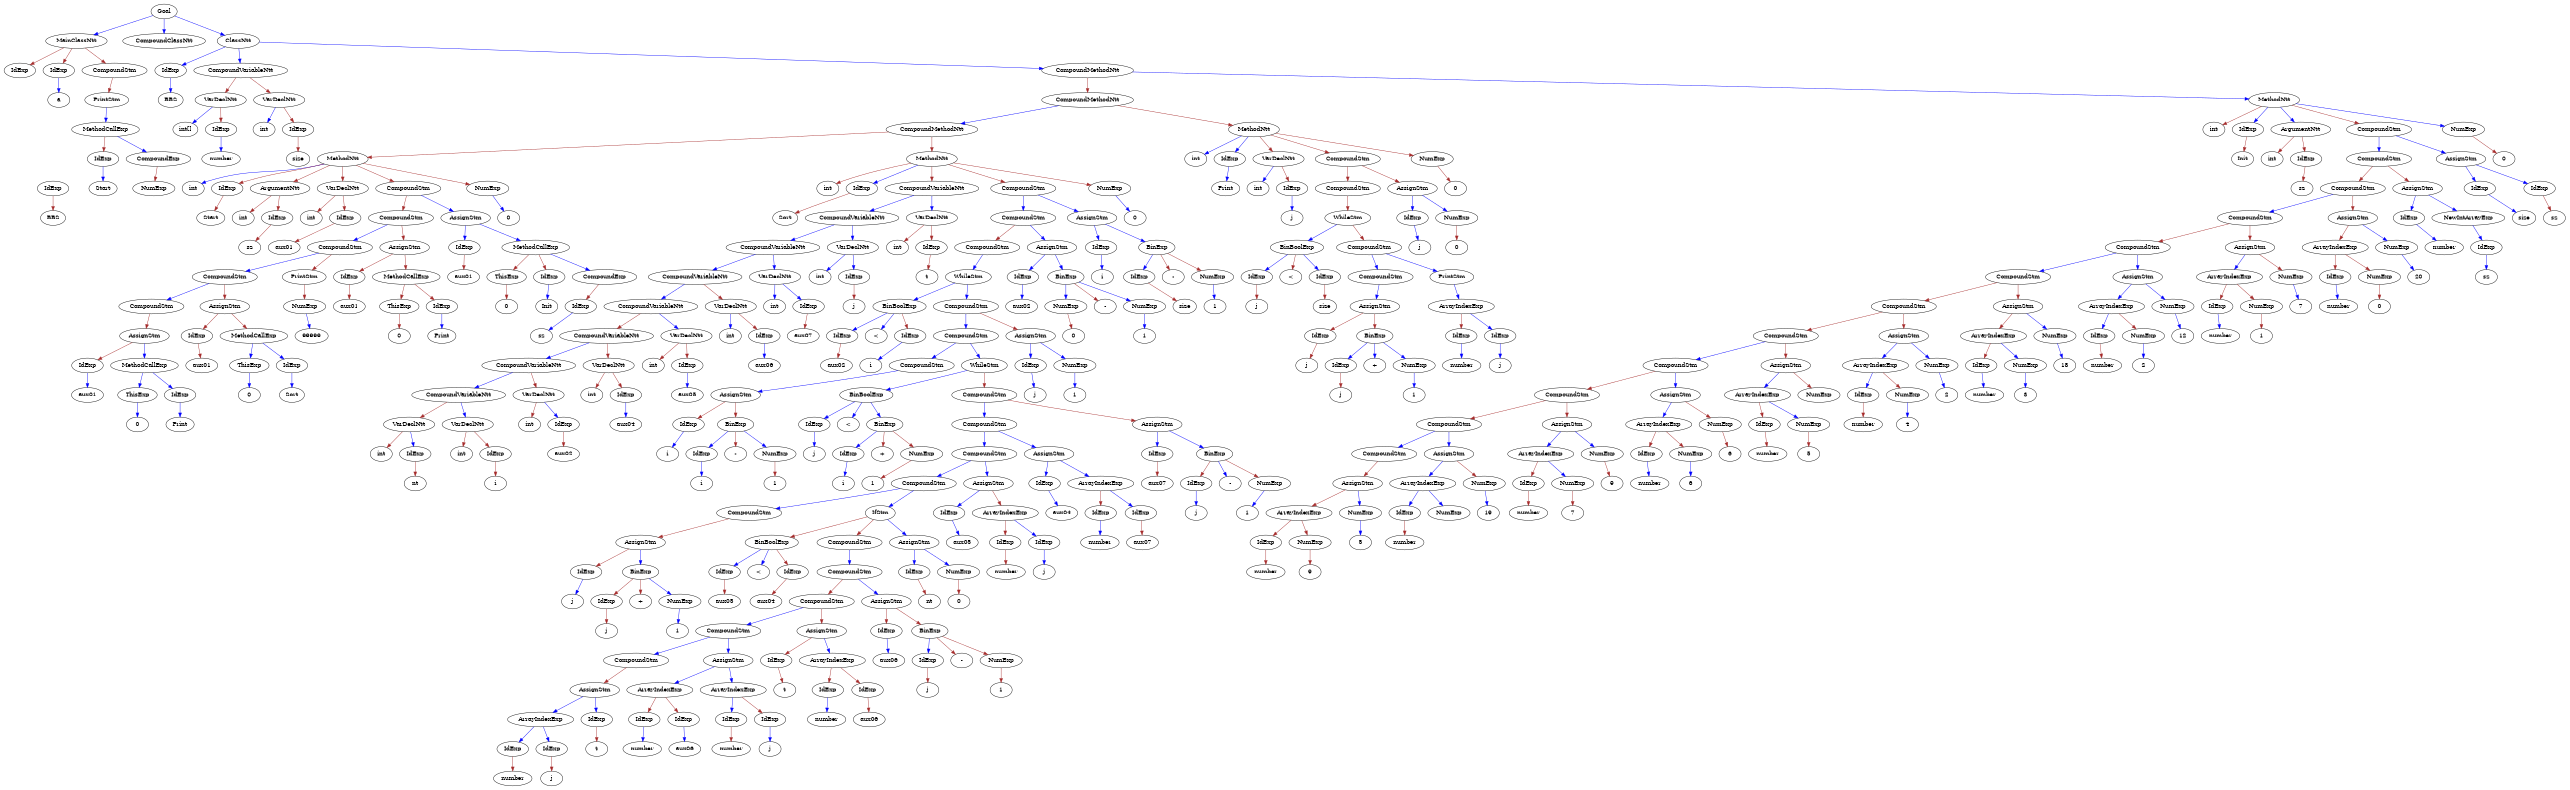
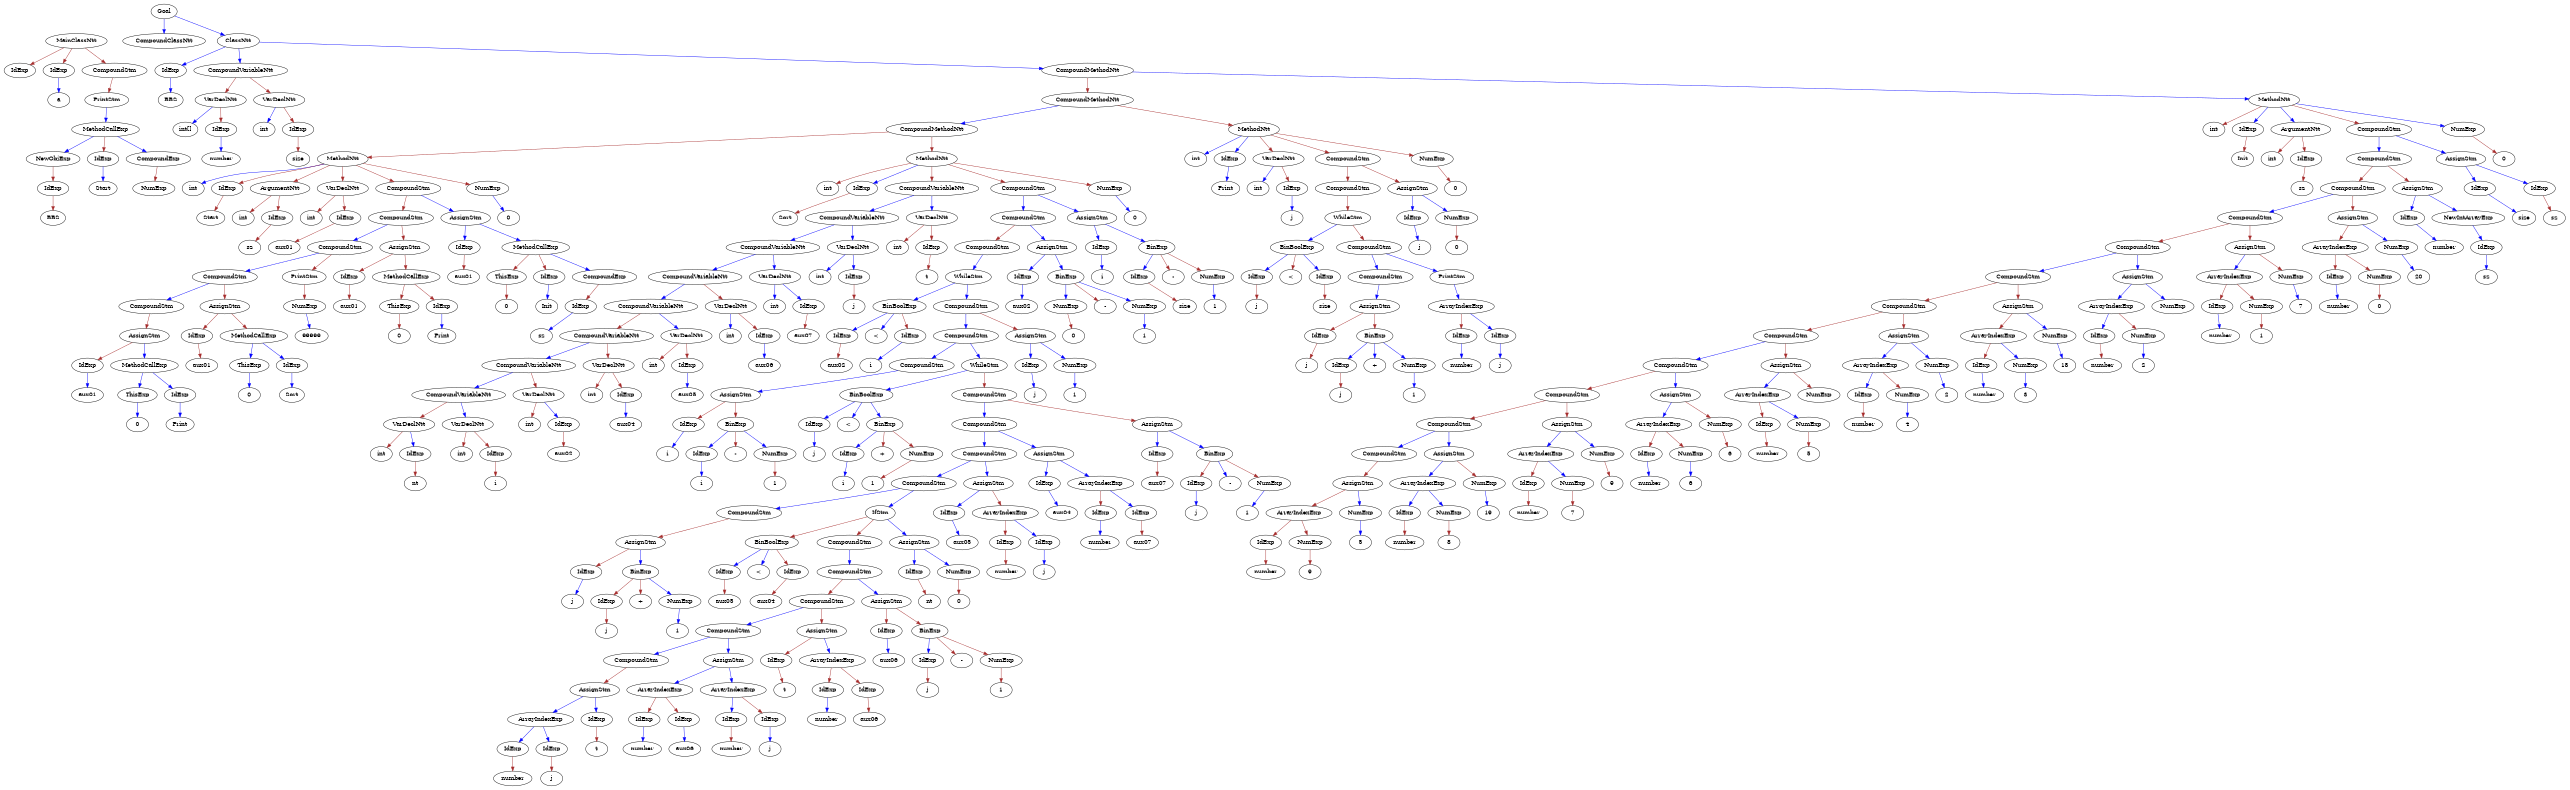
(125, 25) -> none
none -> (53, 159)
(2183, 336) -> none
none -> (1449, 542)
